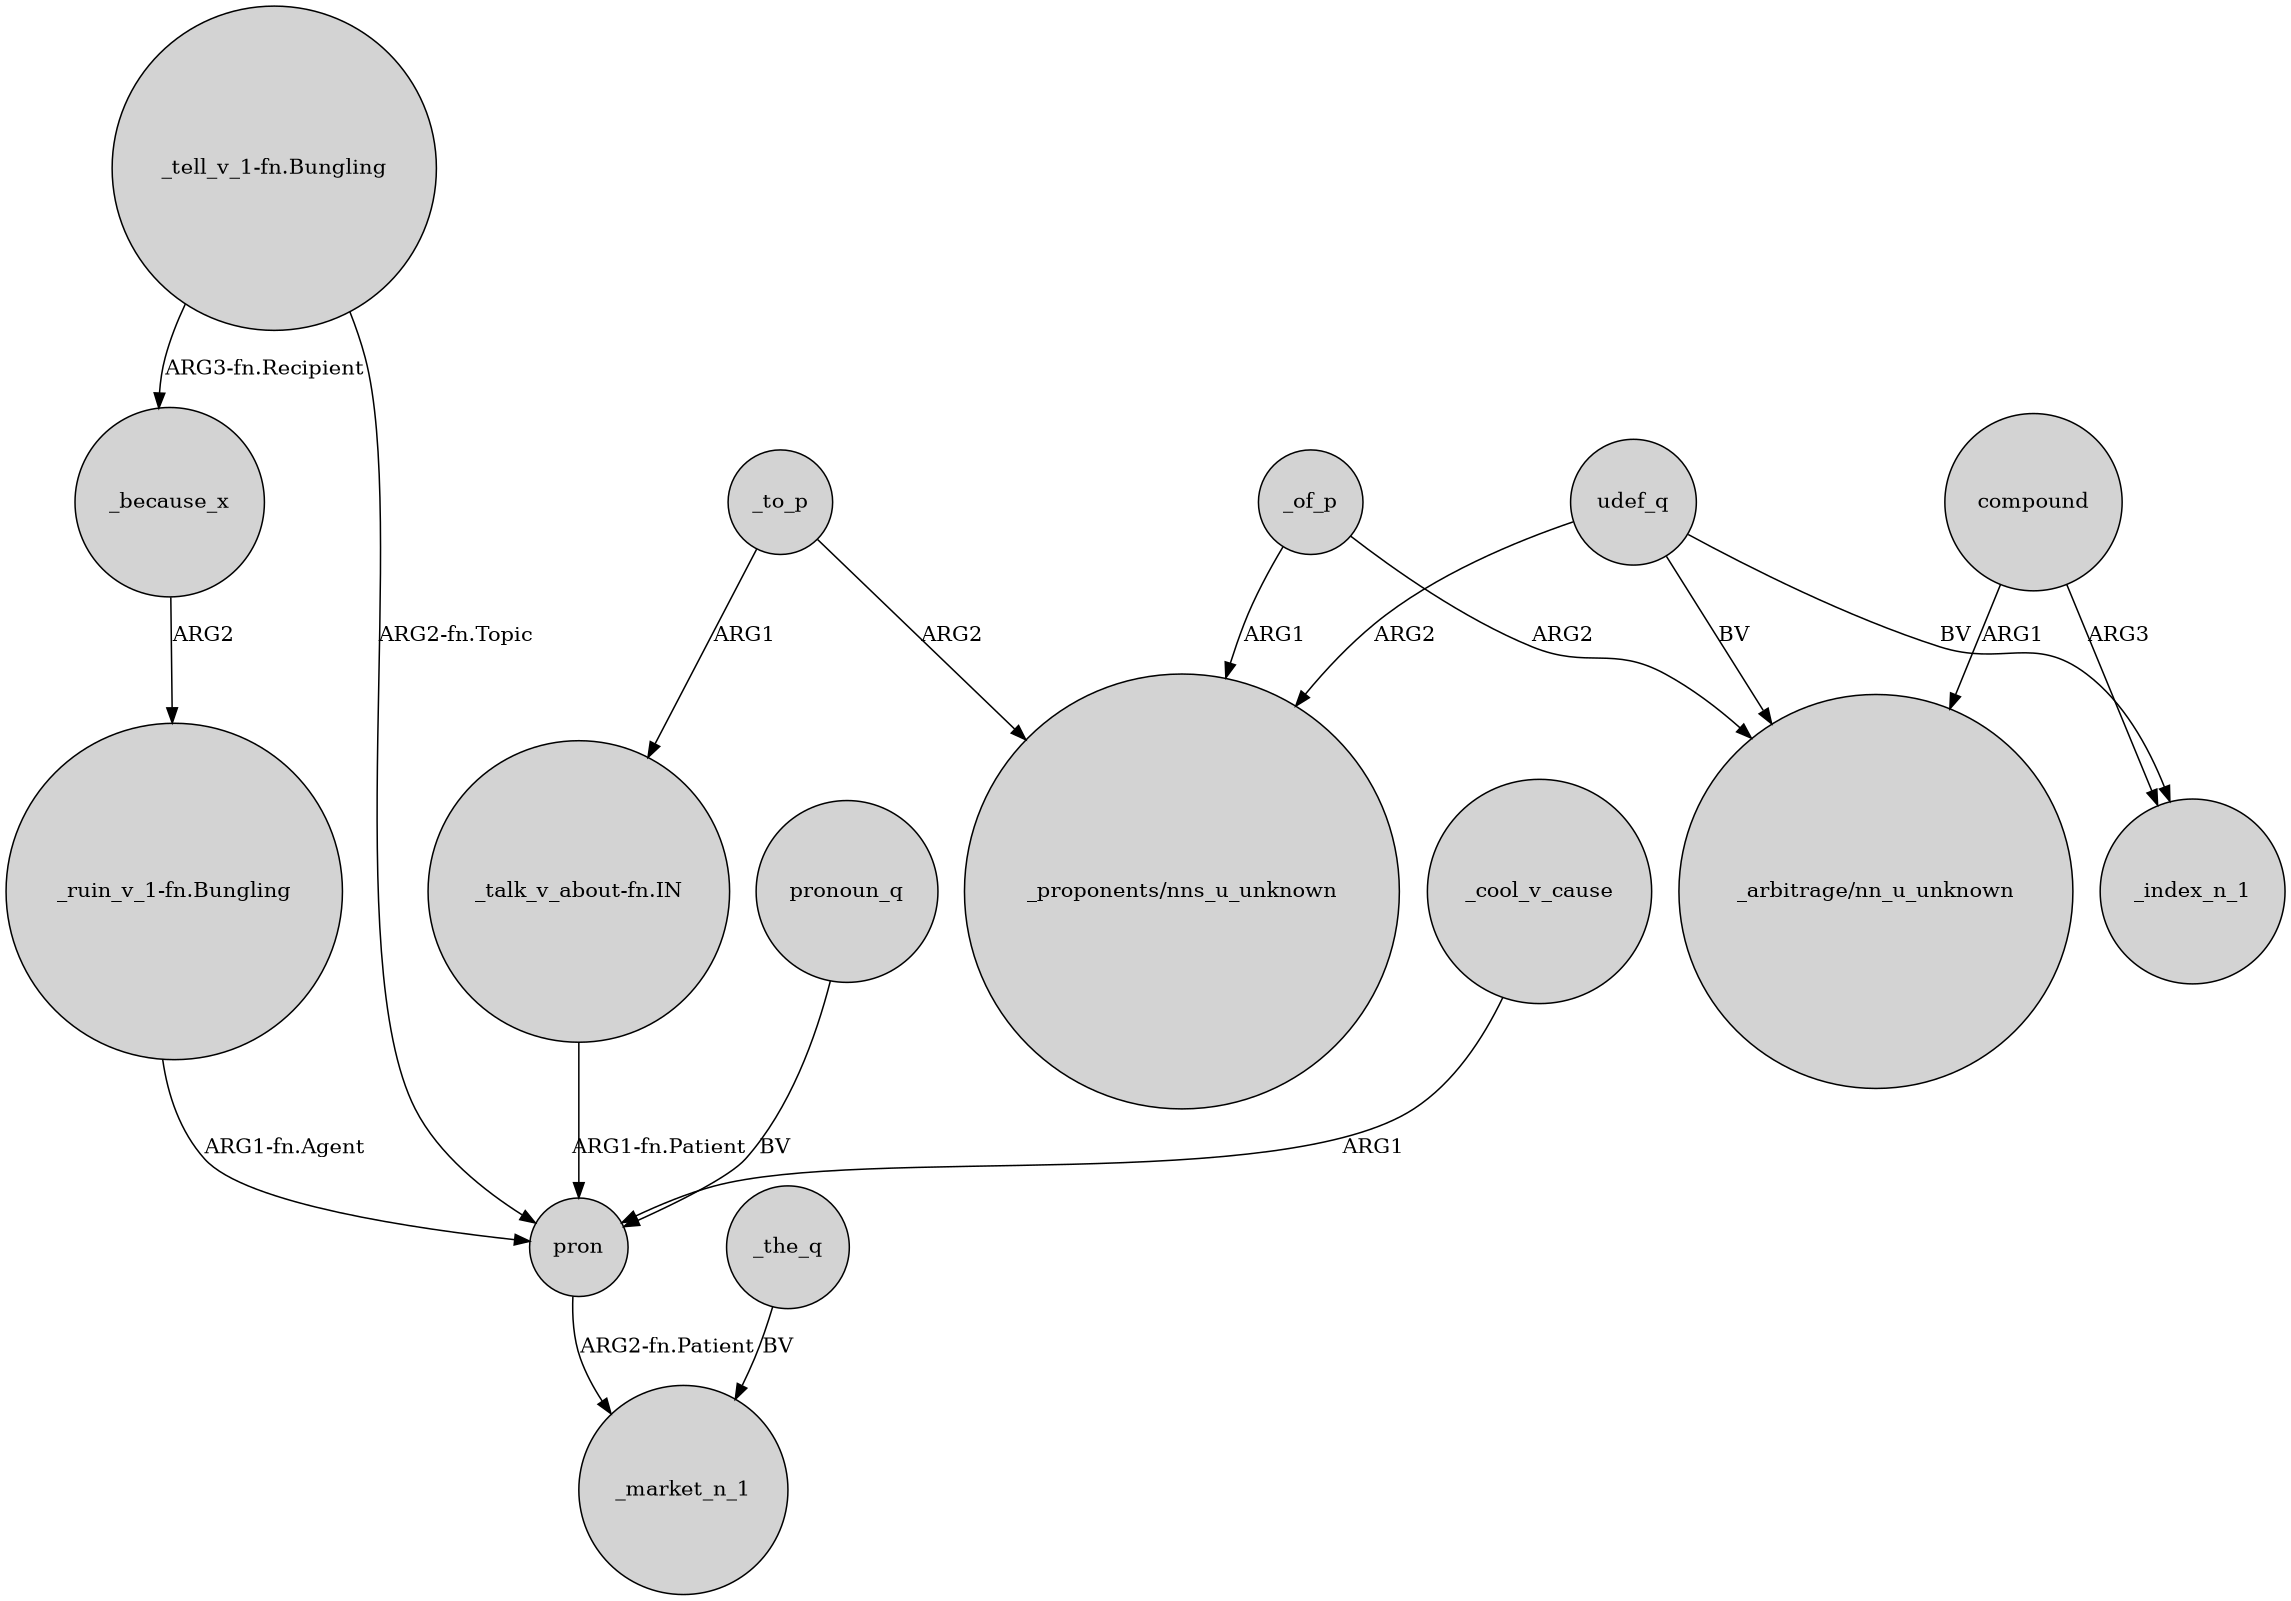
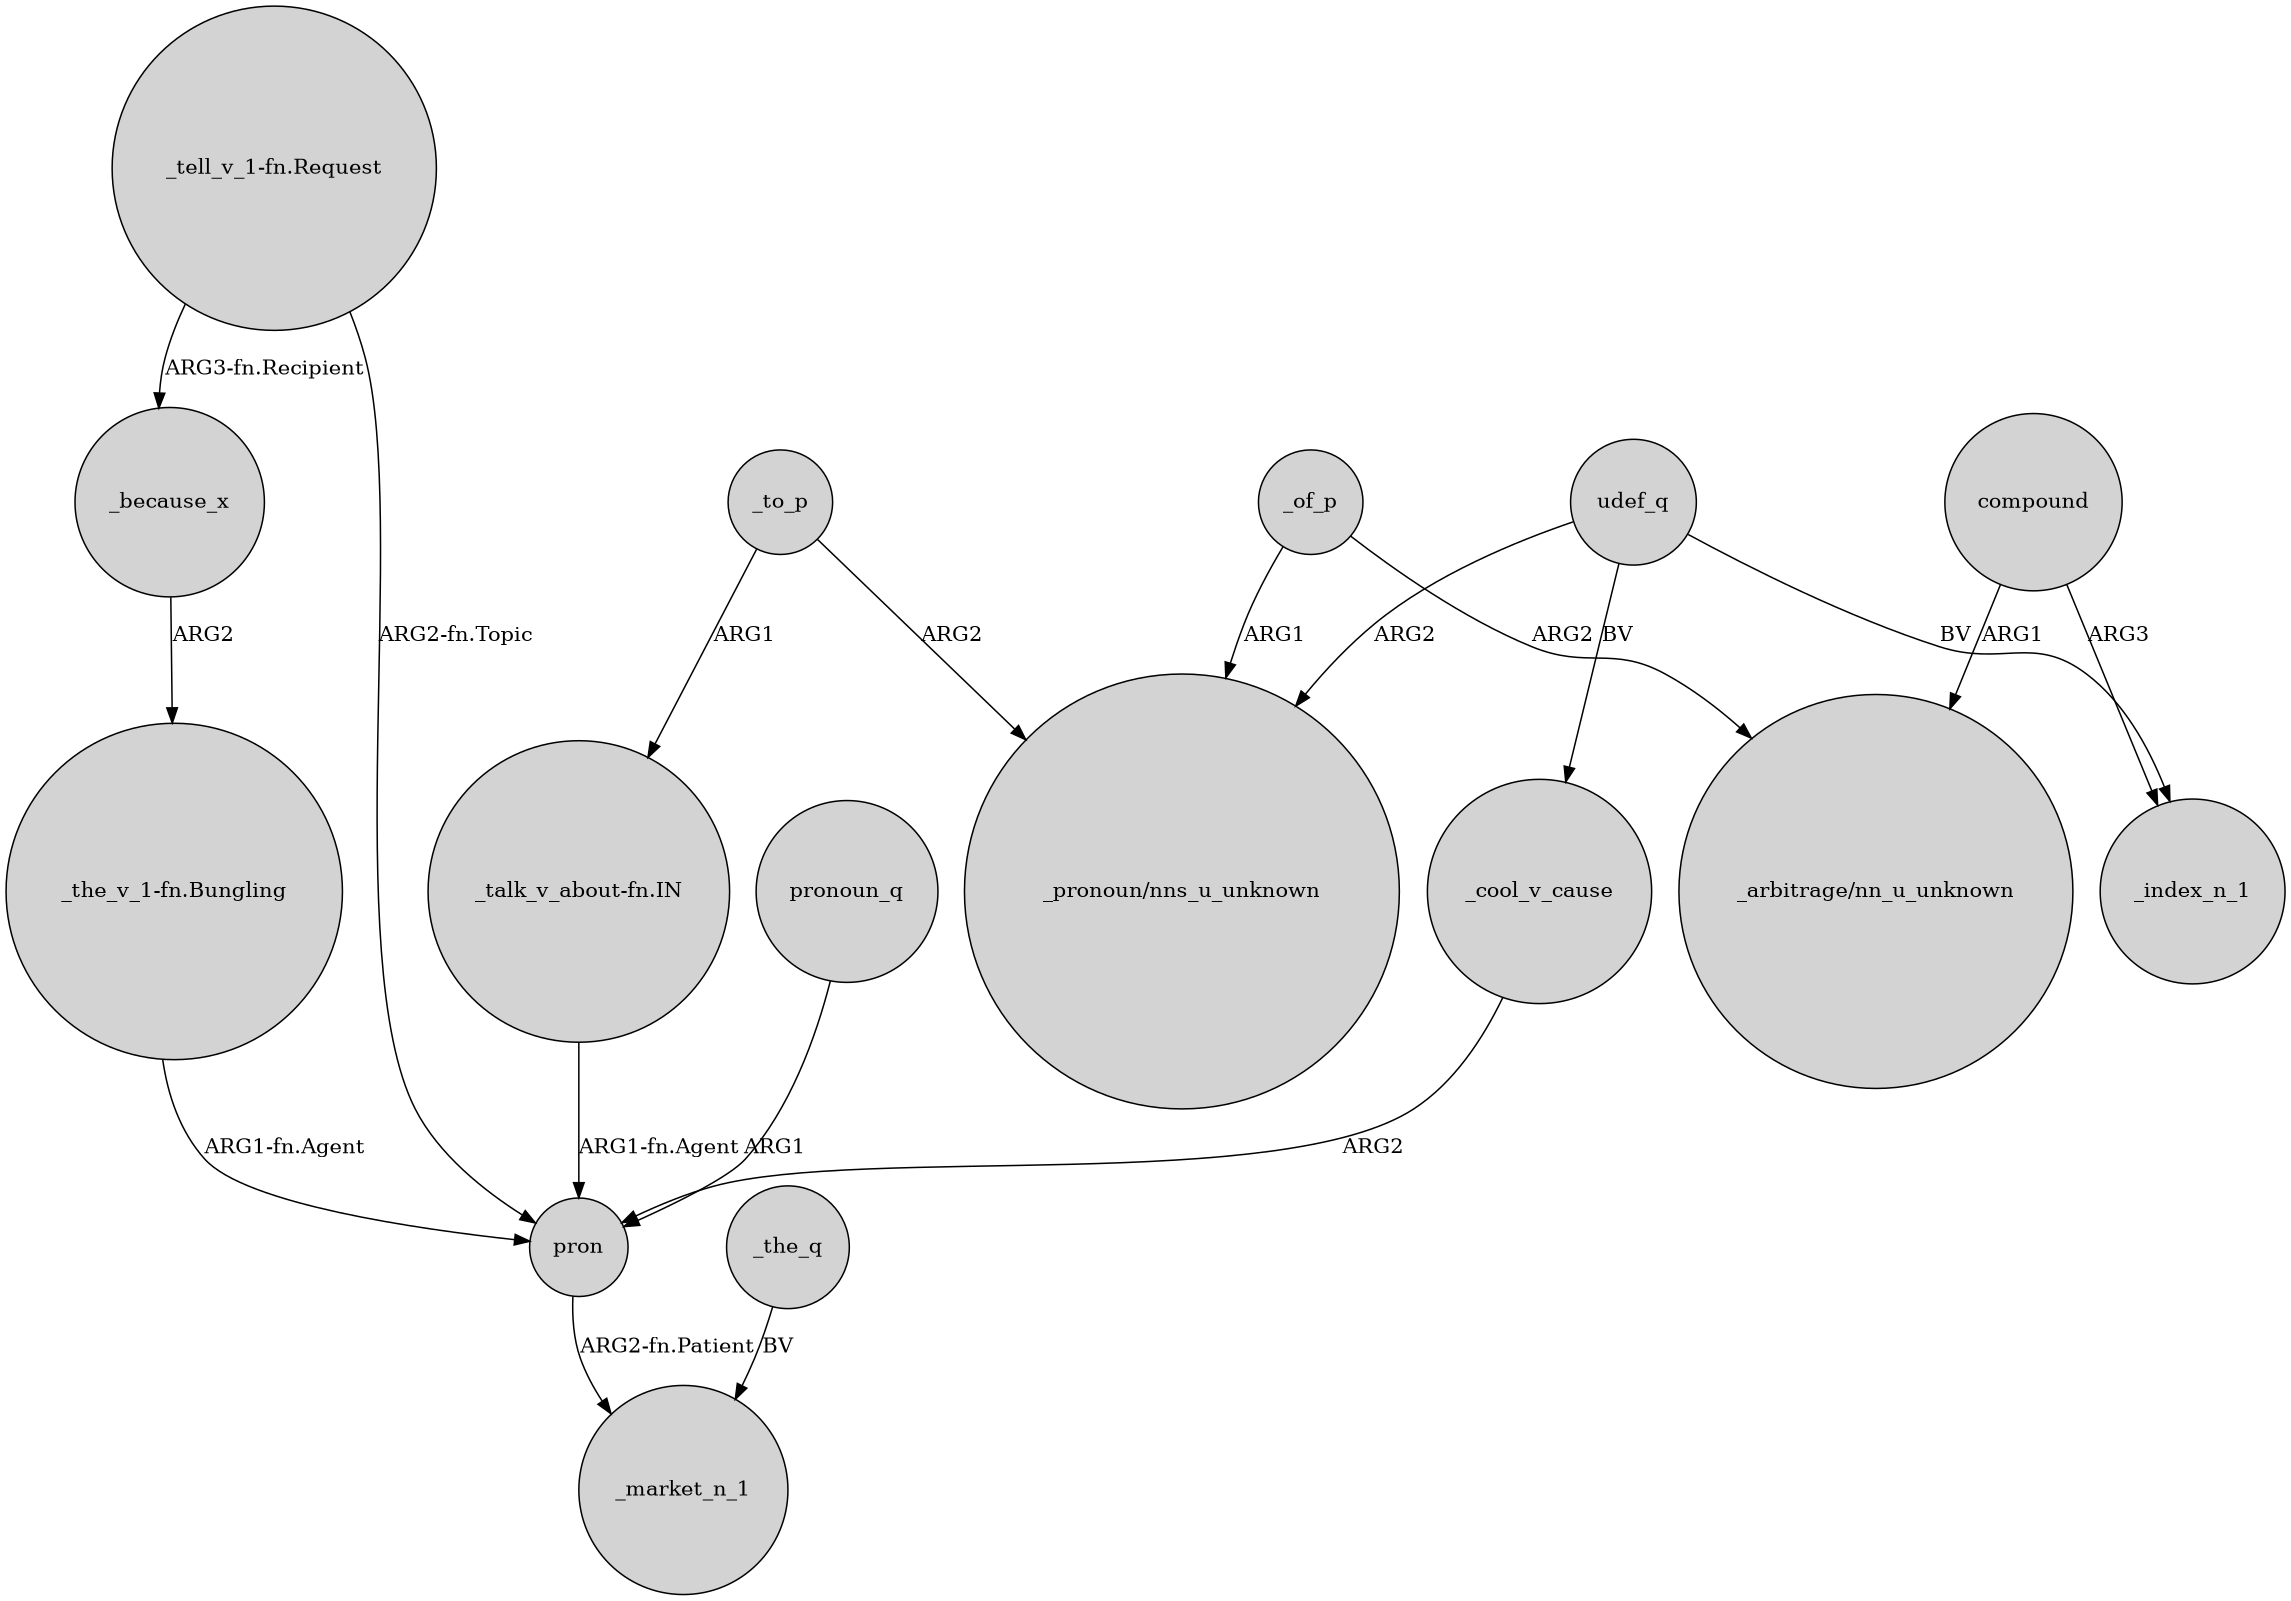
(274, 168) -> (274, 168)
(1715, 633) -> (1593, 671)
(174, 891) -> (174, 891)
(1182, 891) -> (1182, 891)
(659, 1148) -> (659, 1148)
(775, 1148) -> (775, 1148)
(1374, 1148) -> (1374, 1148)
